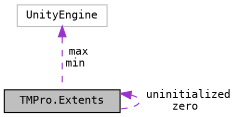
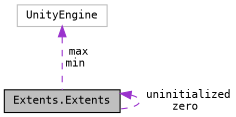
(62, 101) -> (62, 101)
